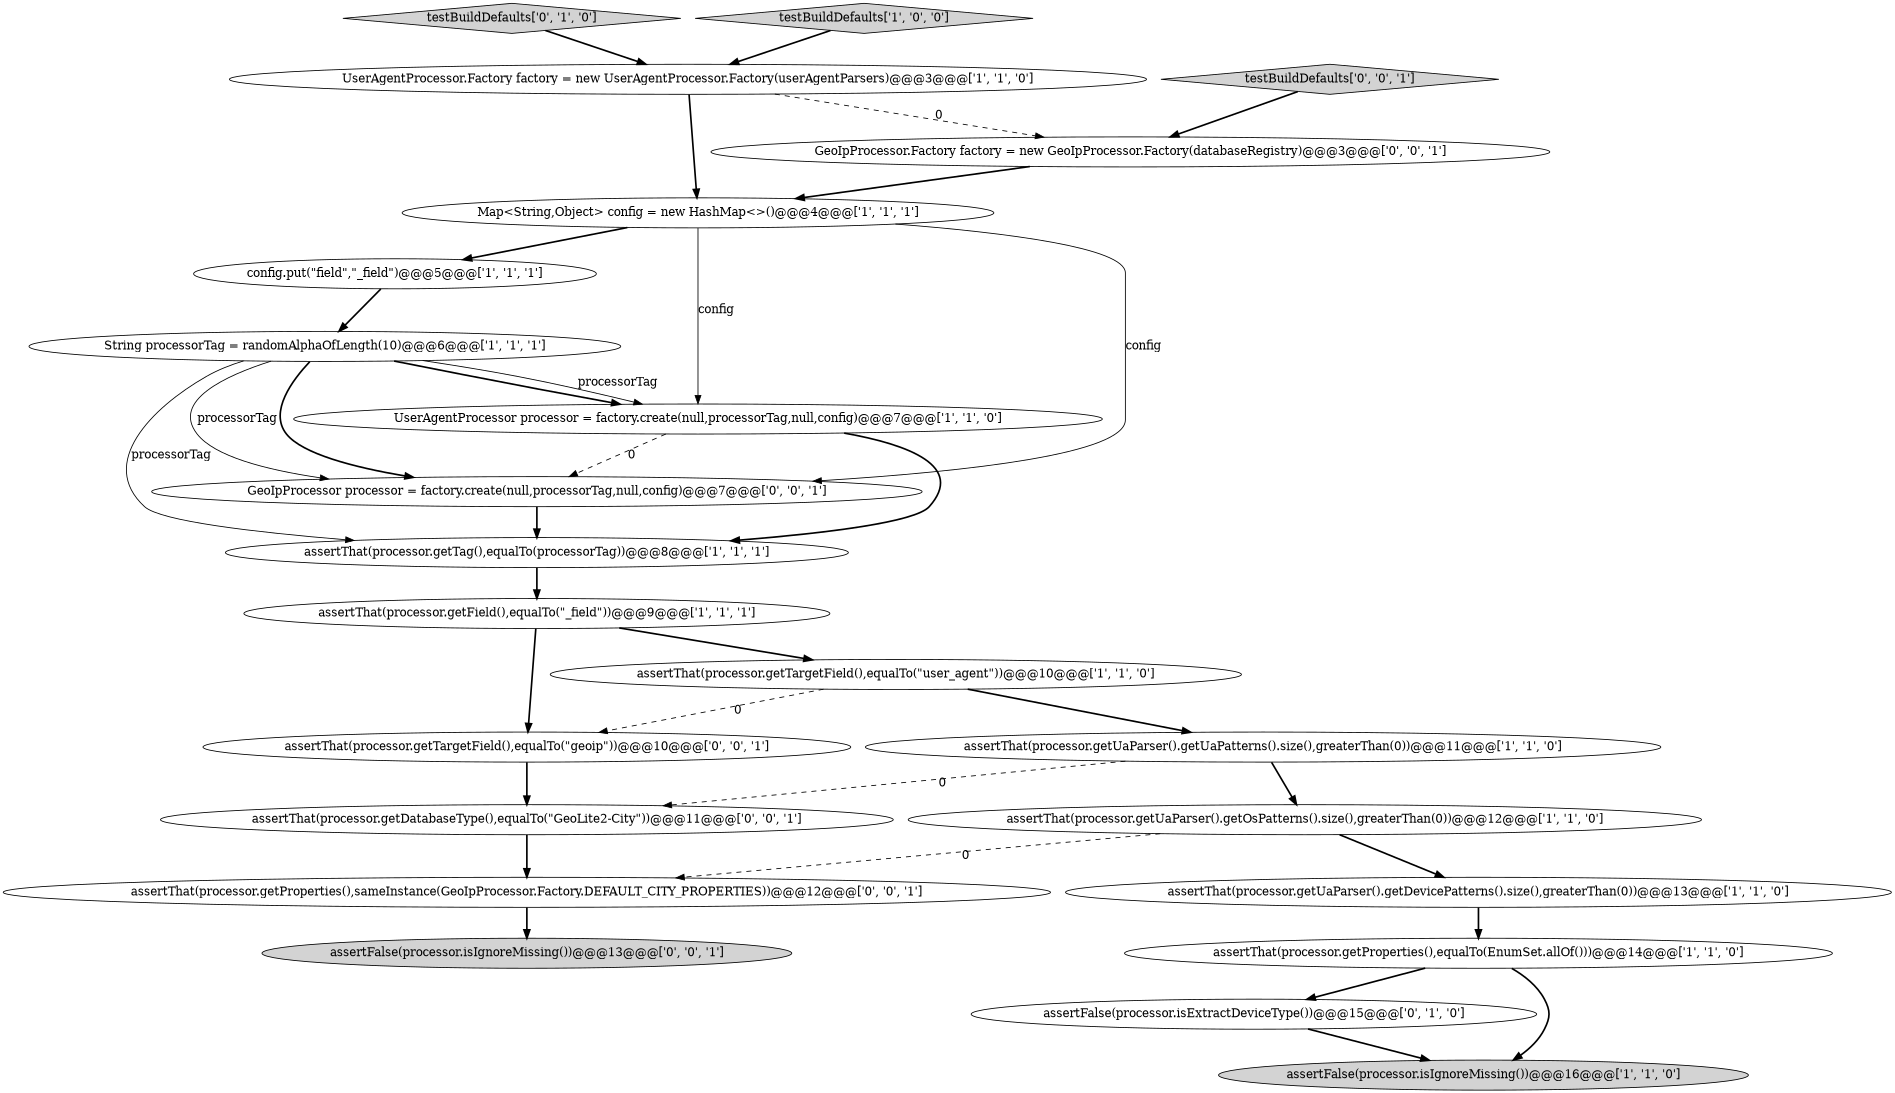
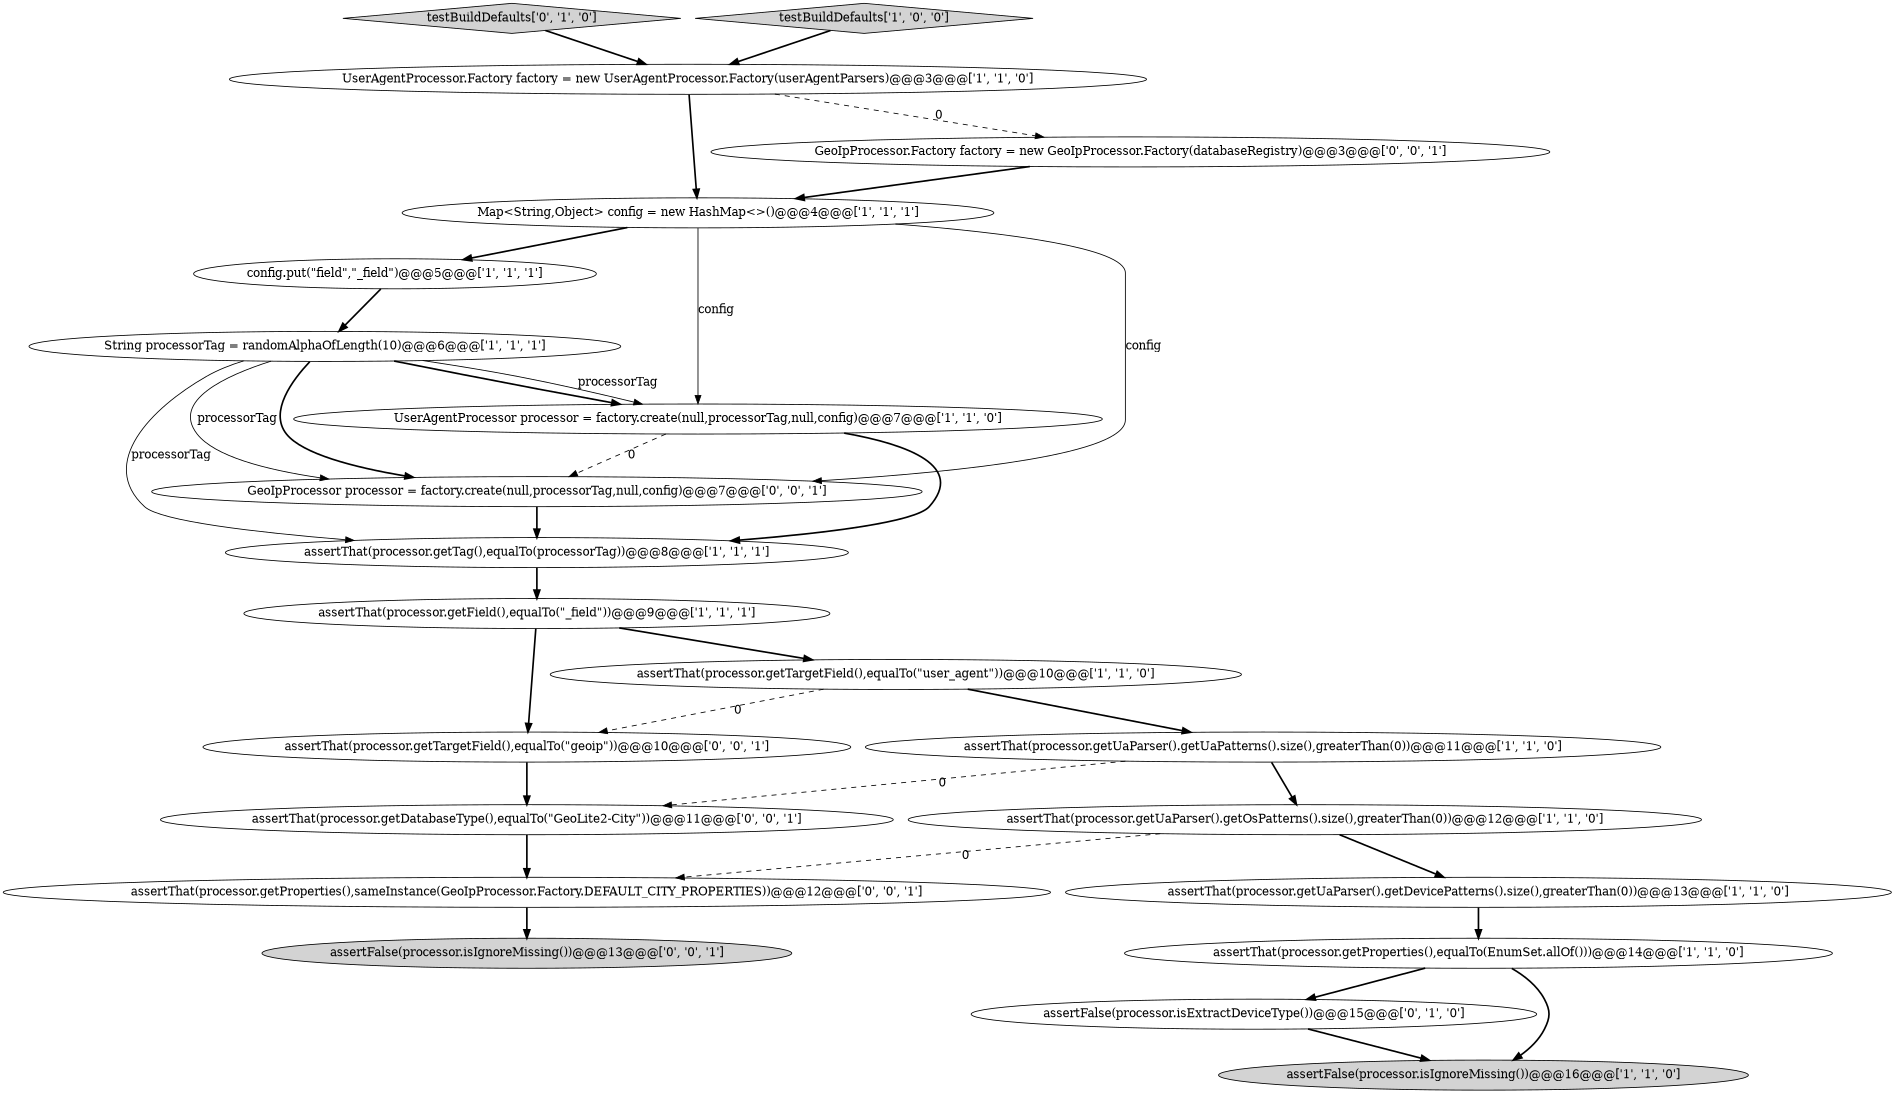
(1330, 79) -> none
